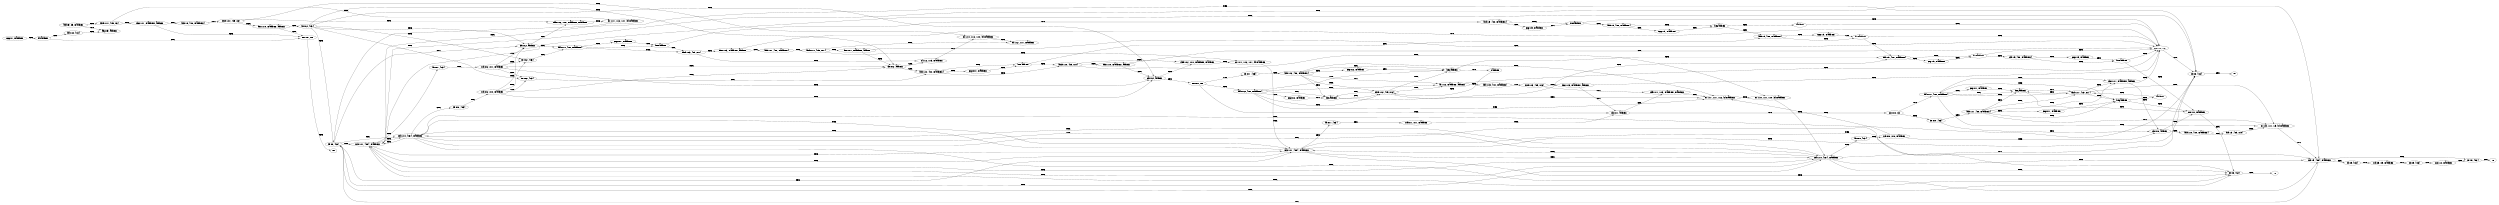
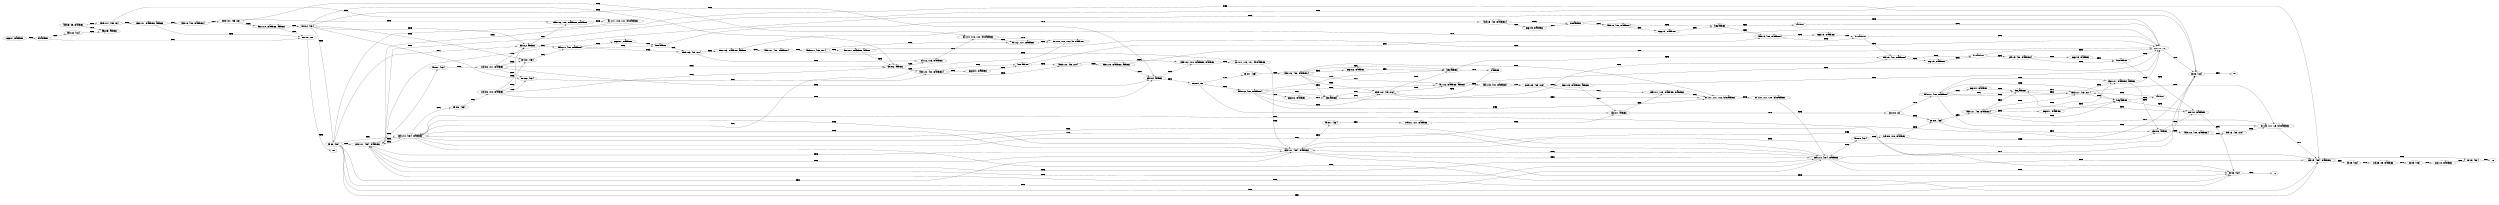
none -> (1068, 41)
(1423, 56) -> none
(1812, 114) -> (1913, 129)
(1317, 202) -> (1316, 196)
